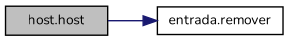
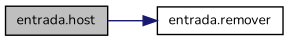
(57, 21) -> (57, 21)
